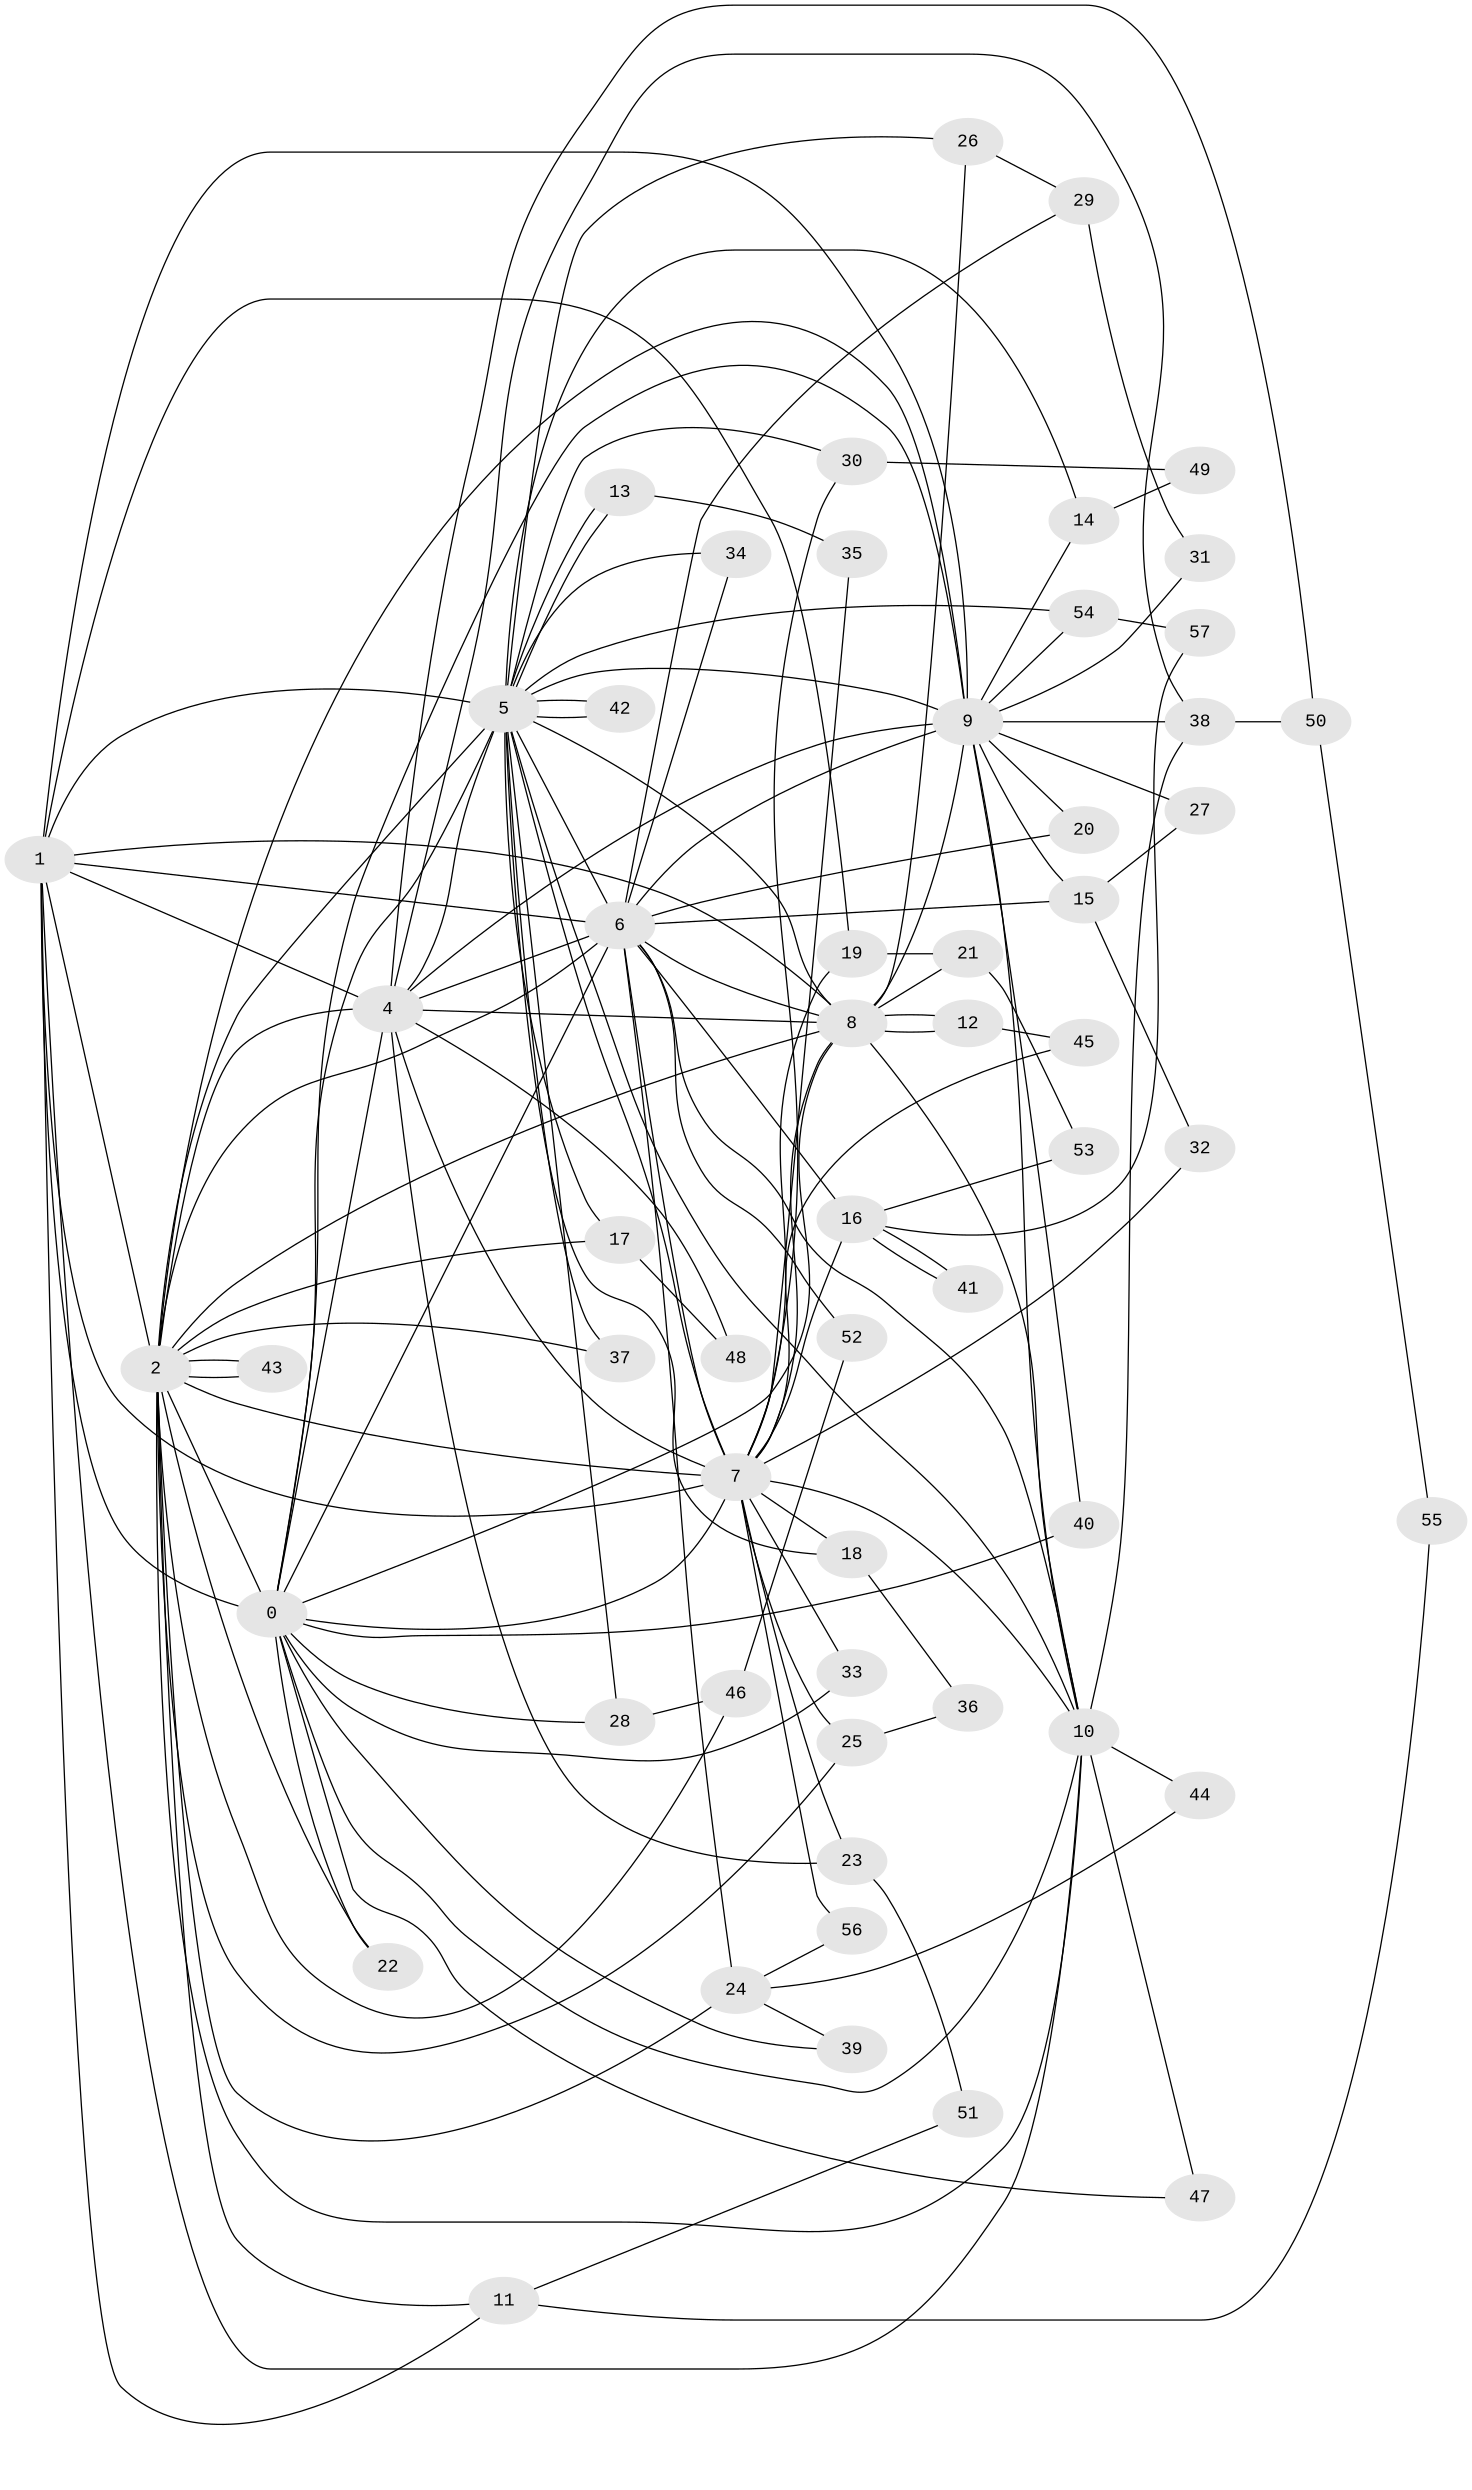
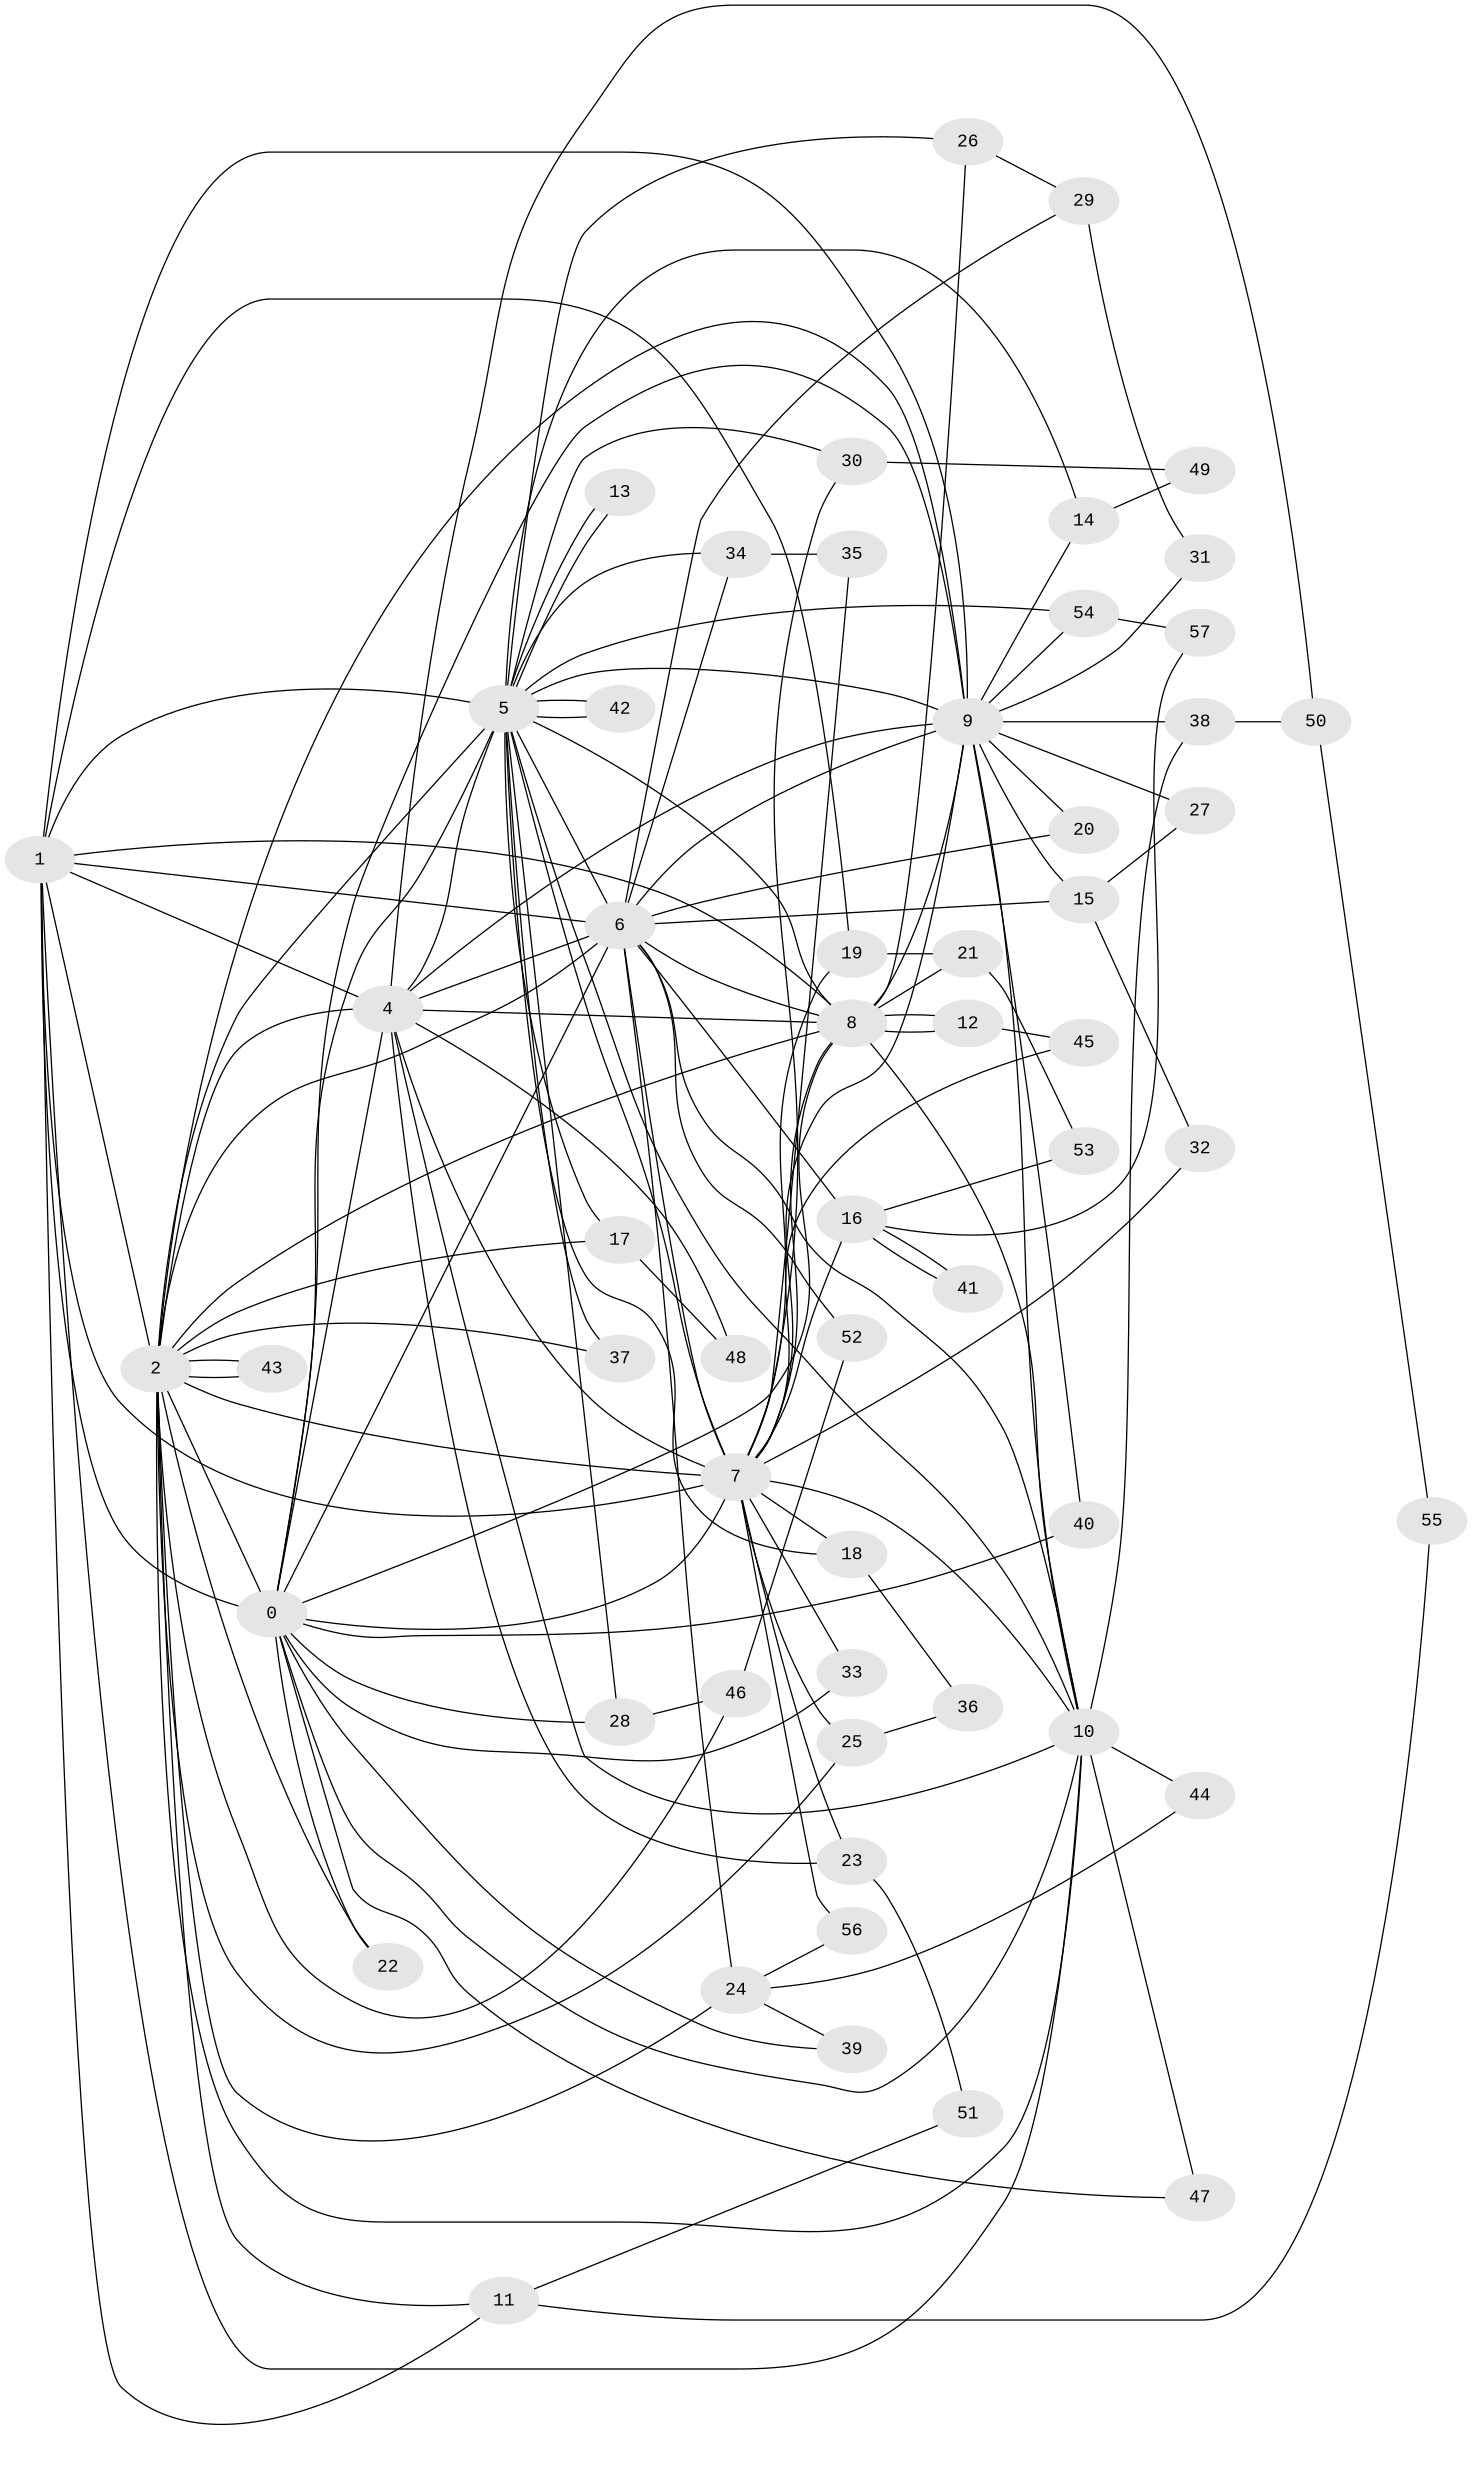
(708, 57) -> (539, 1604)
(741, 511) -> (794, 554)
none -> (837, 1093)
